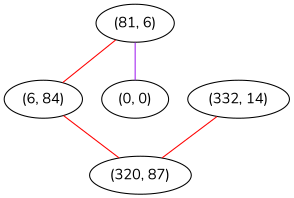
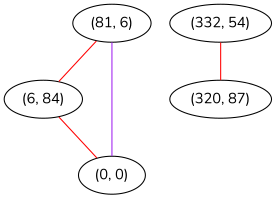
(239, 99) -> (221, 23)
(91, 137) -> (78, 138)
